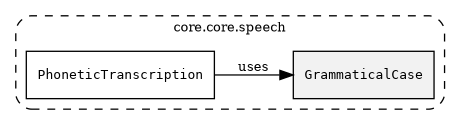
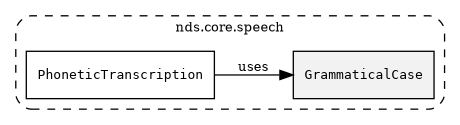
(230, 28) -> (230, 28)
